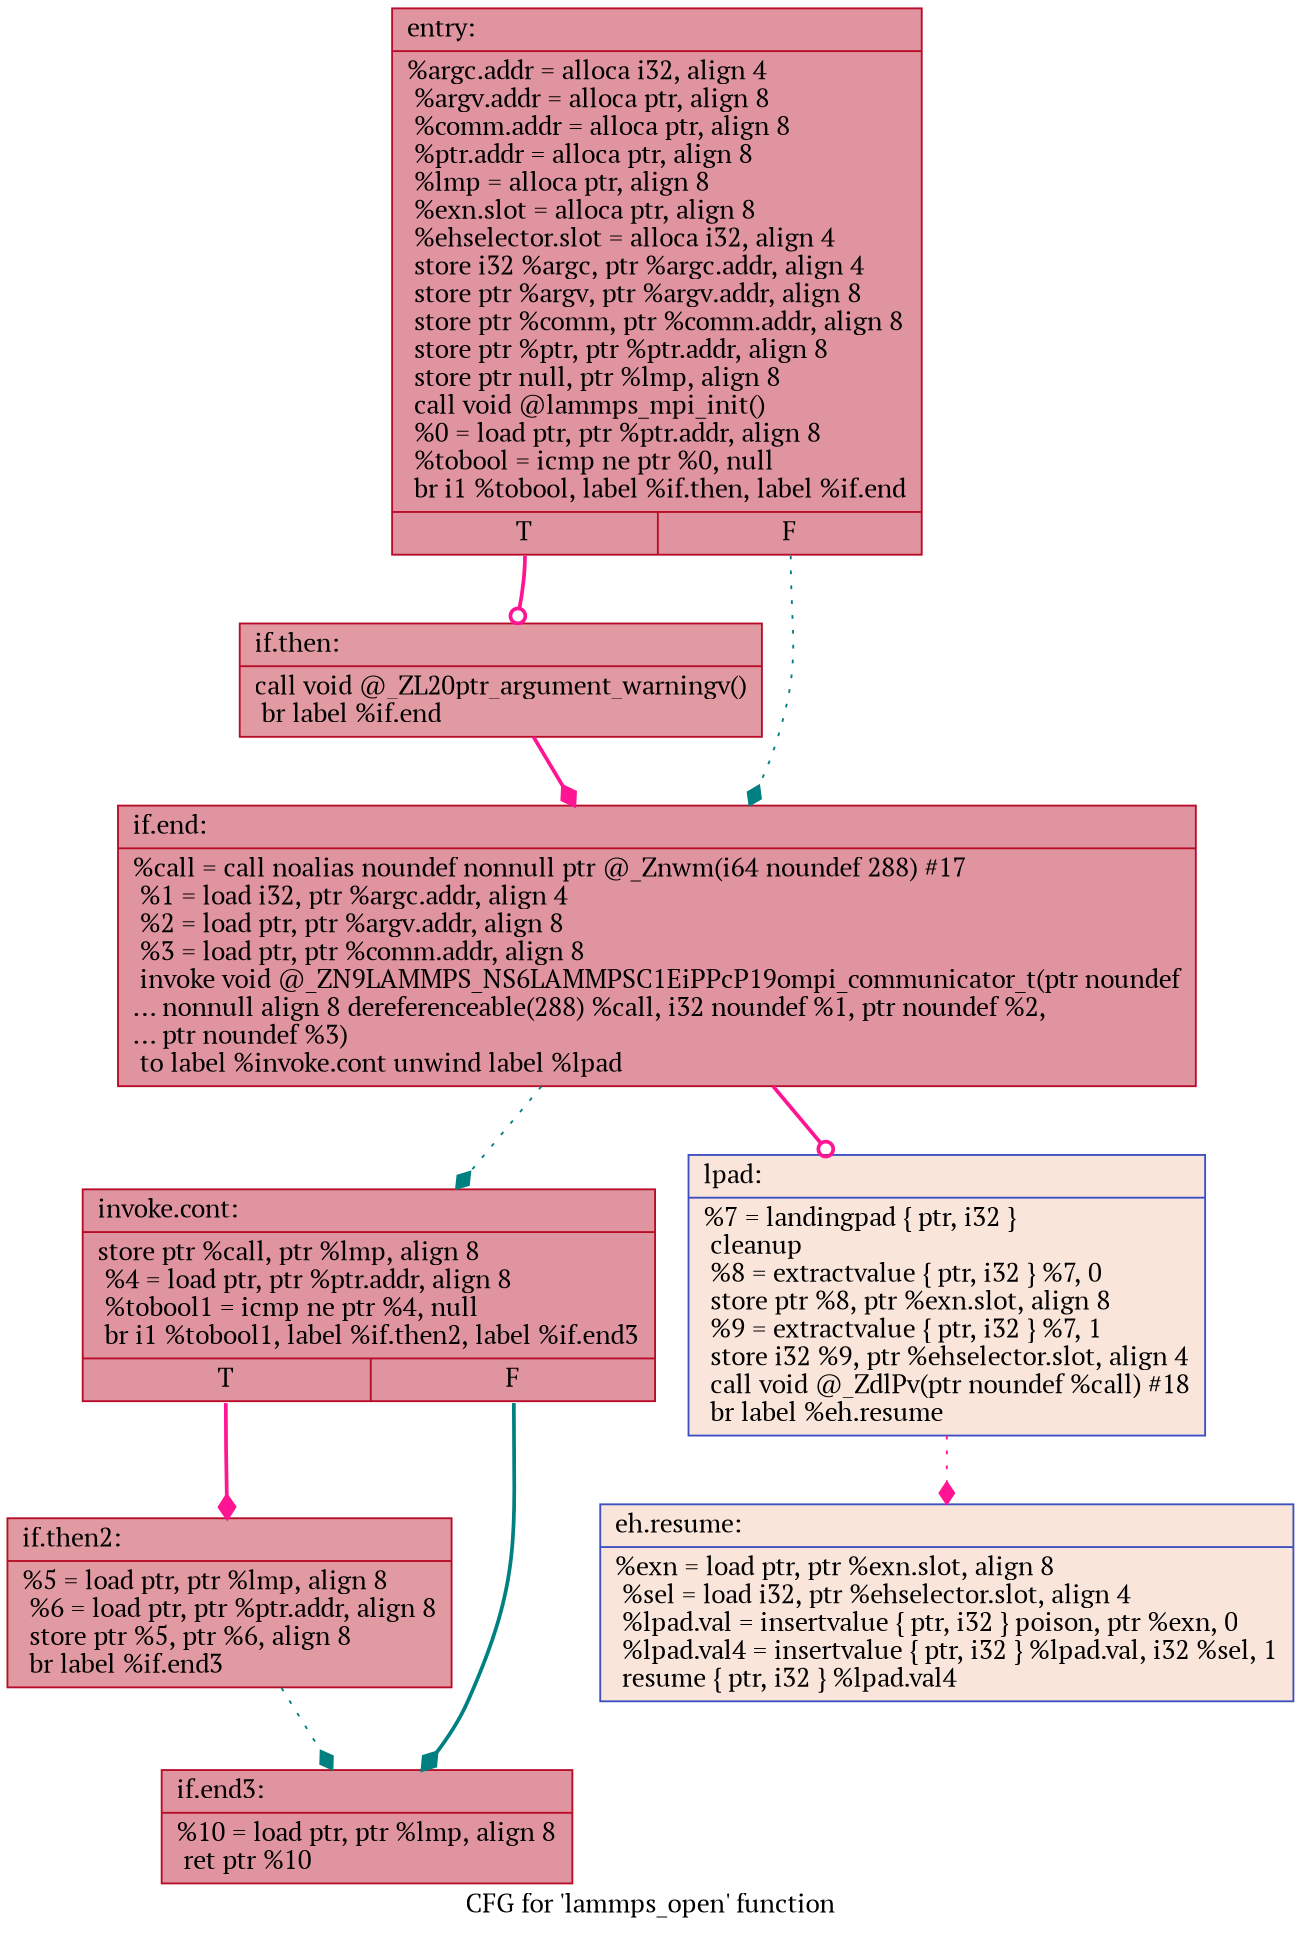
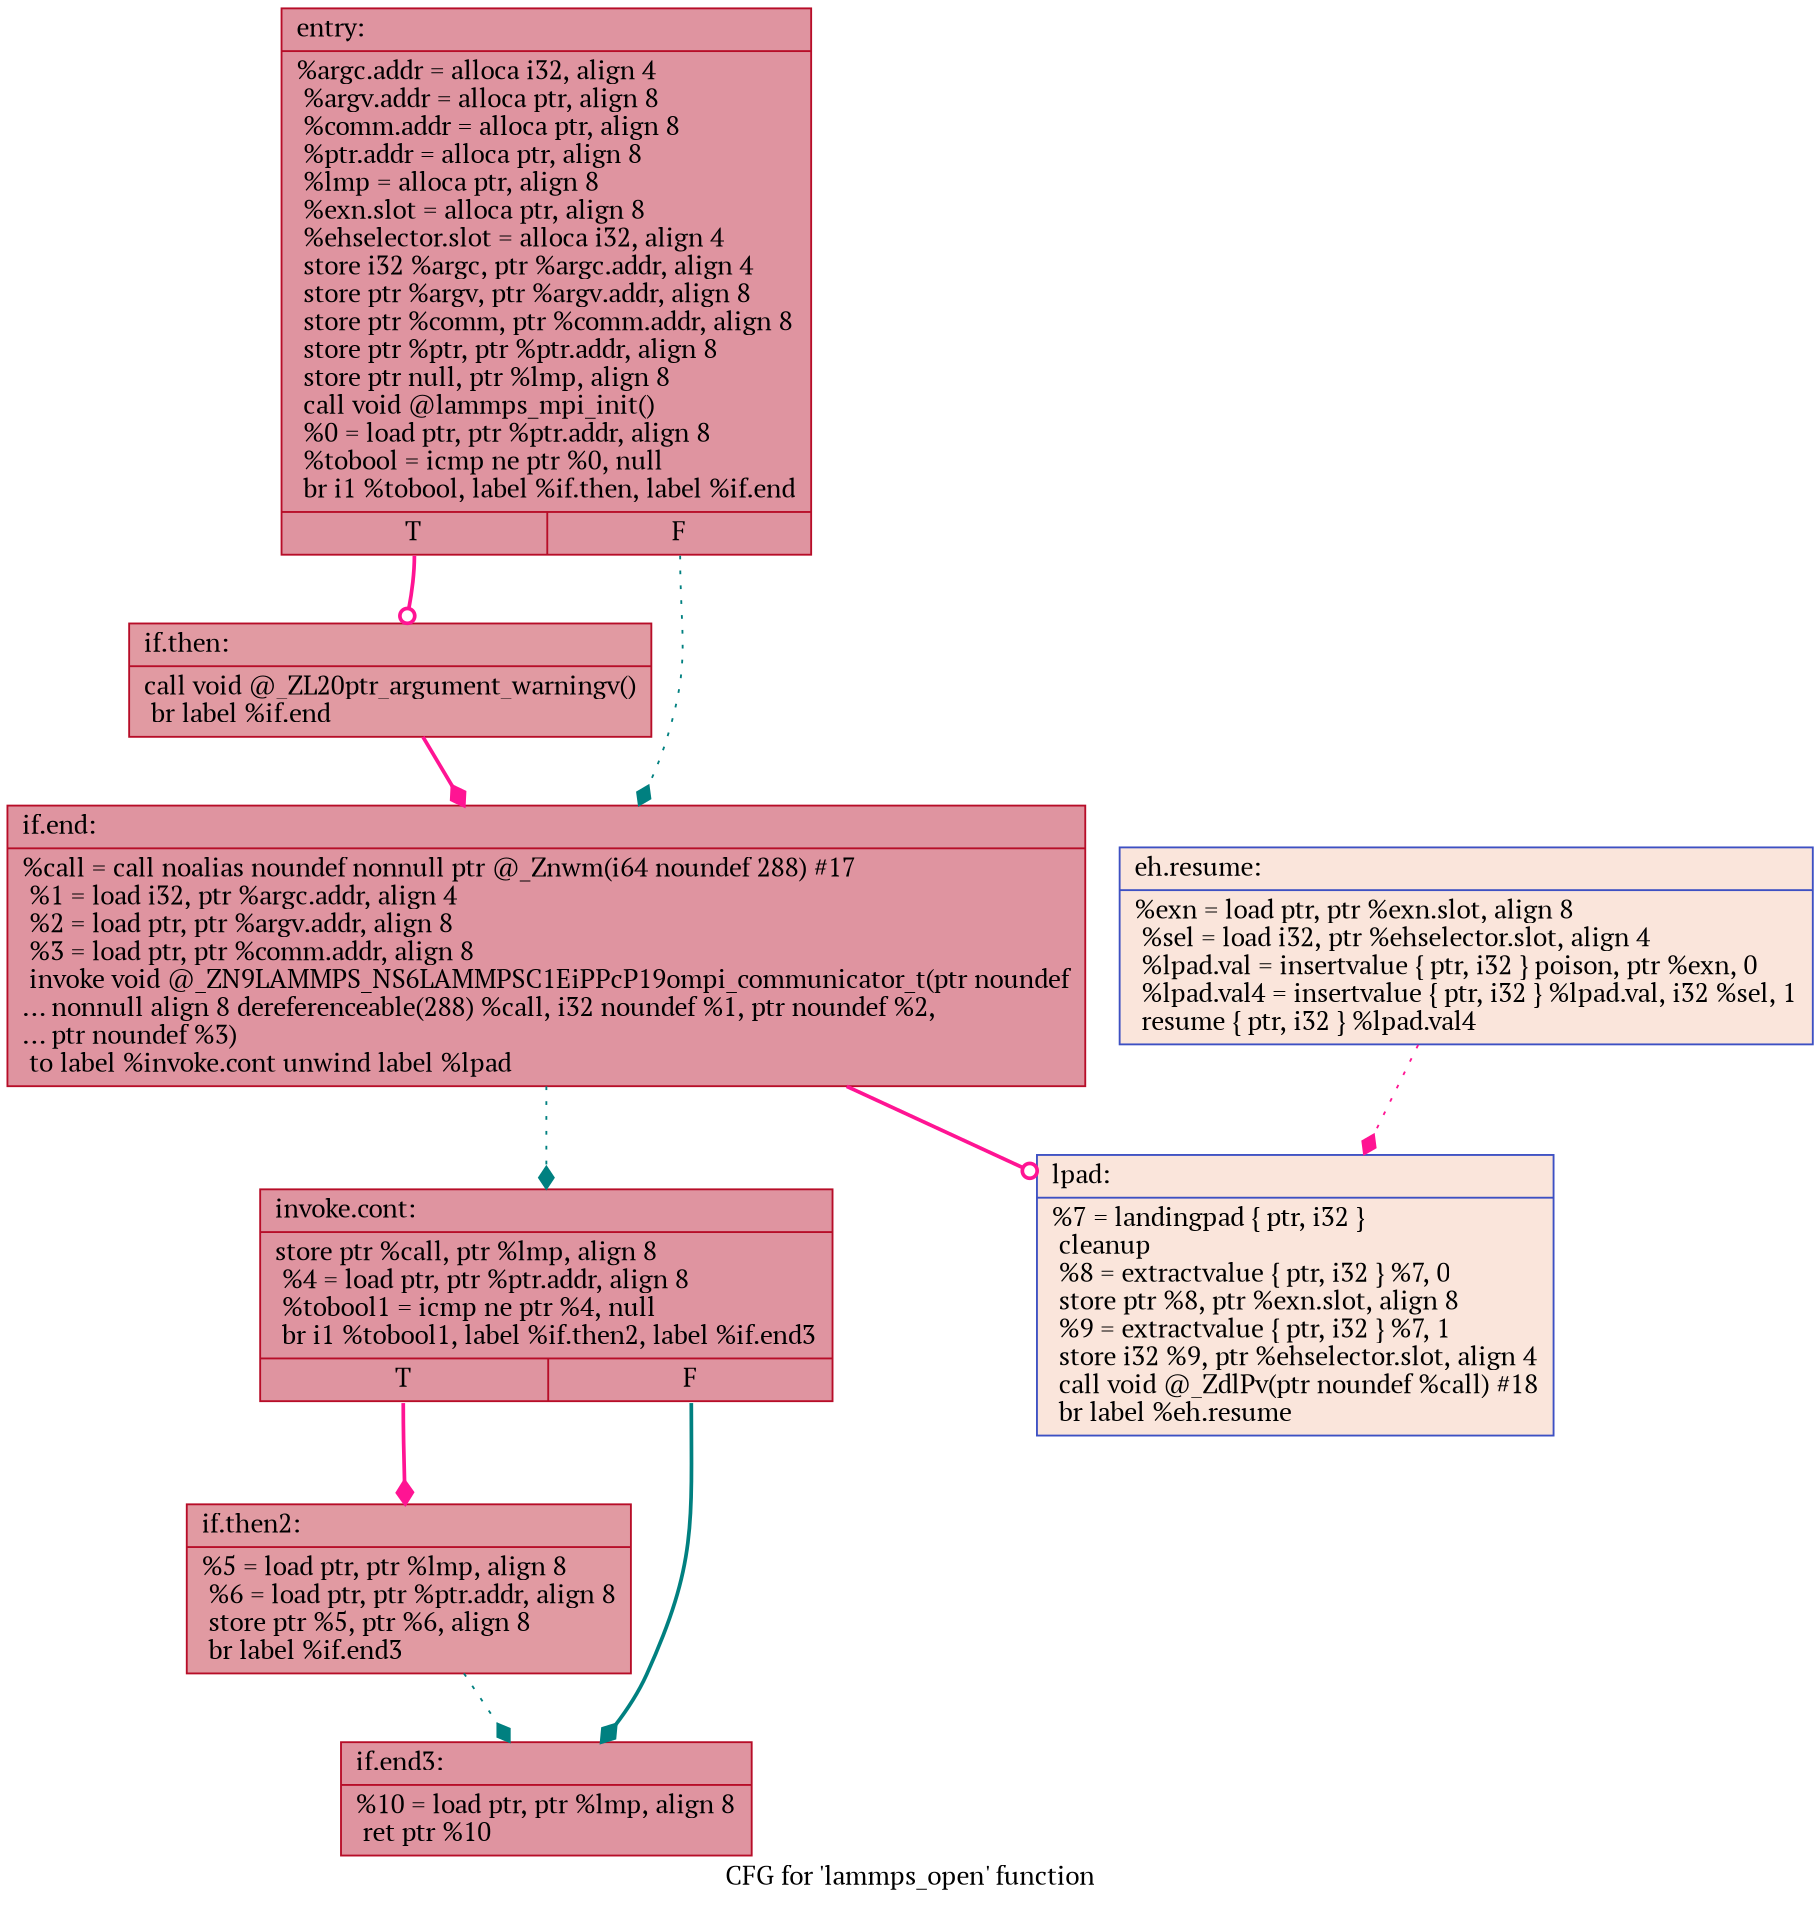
(947, 1459) -> (1396, 1089)
